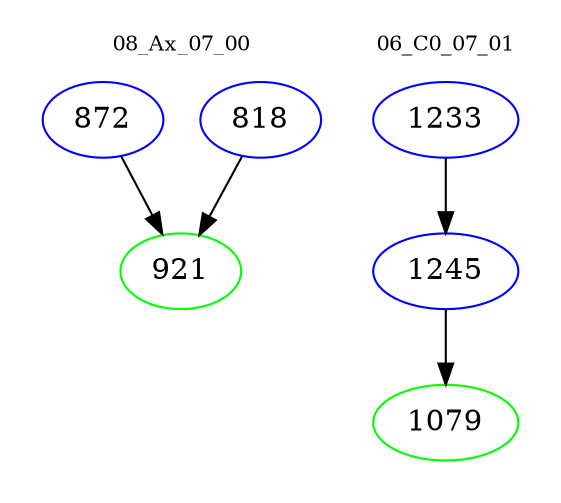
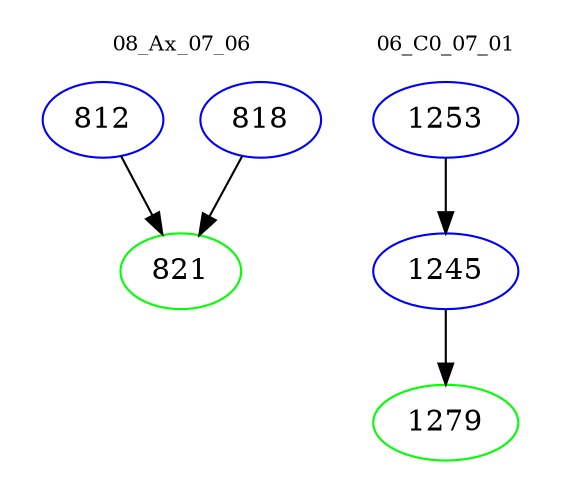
(182, 45) -> (182, 45)
(103, 120) -> (103, 120)
(446, 120) -> (446, 120)
(181, 271) -> (181, 271)
(446, 423) -> (446, 423)
